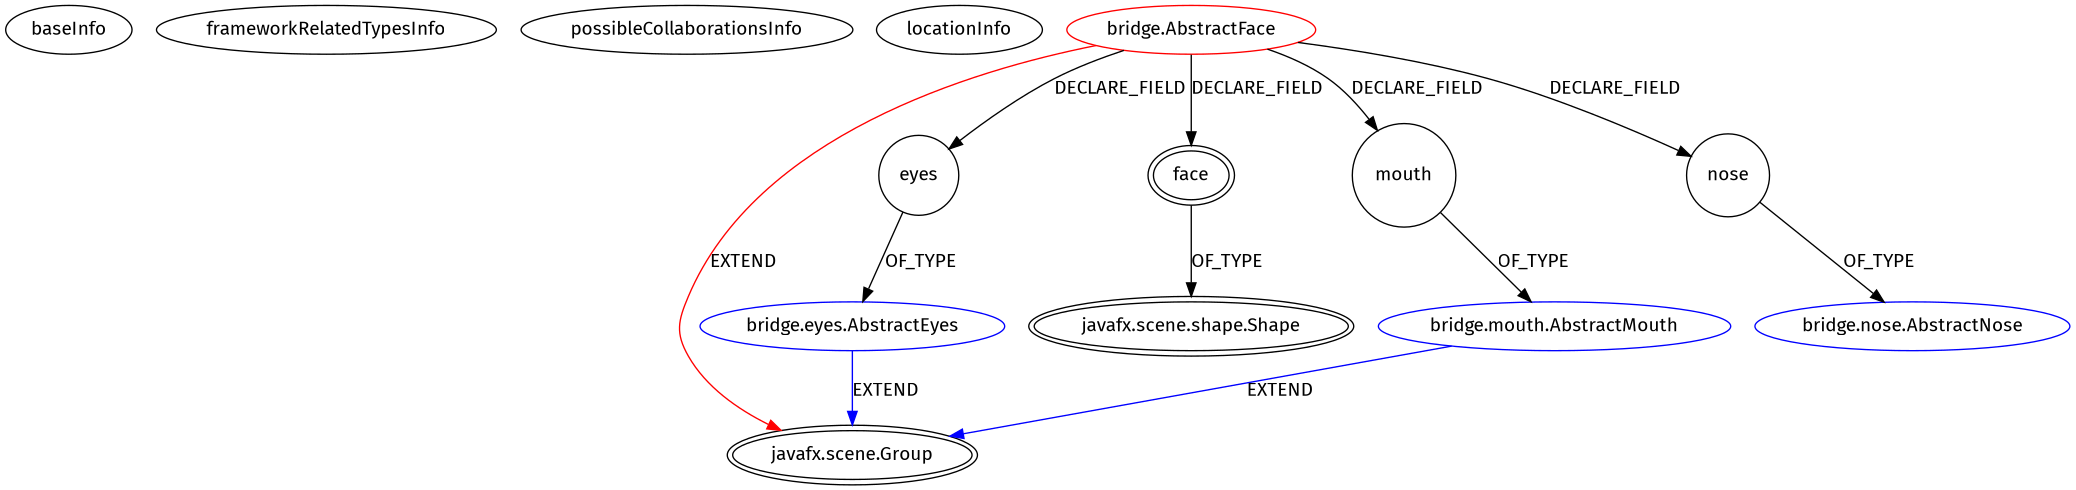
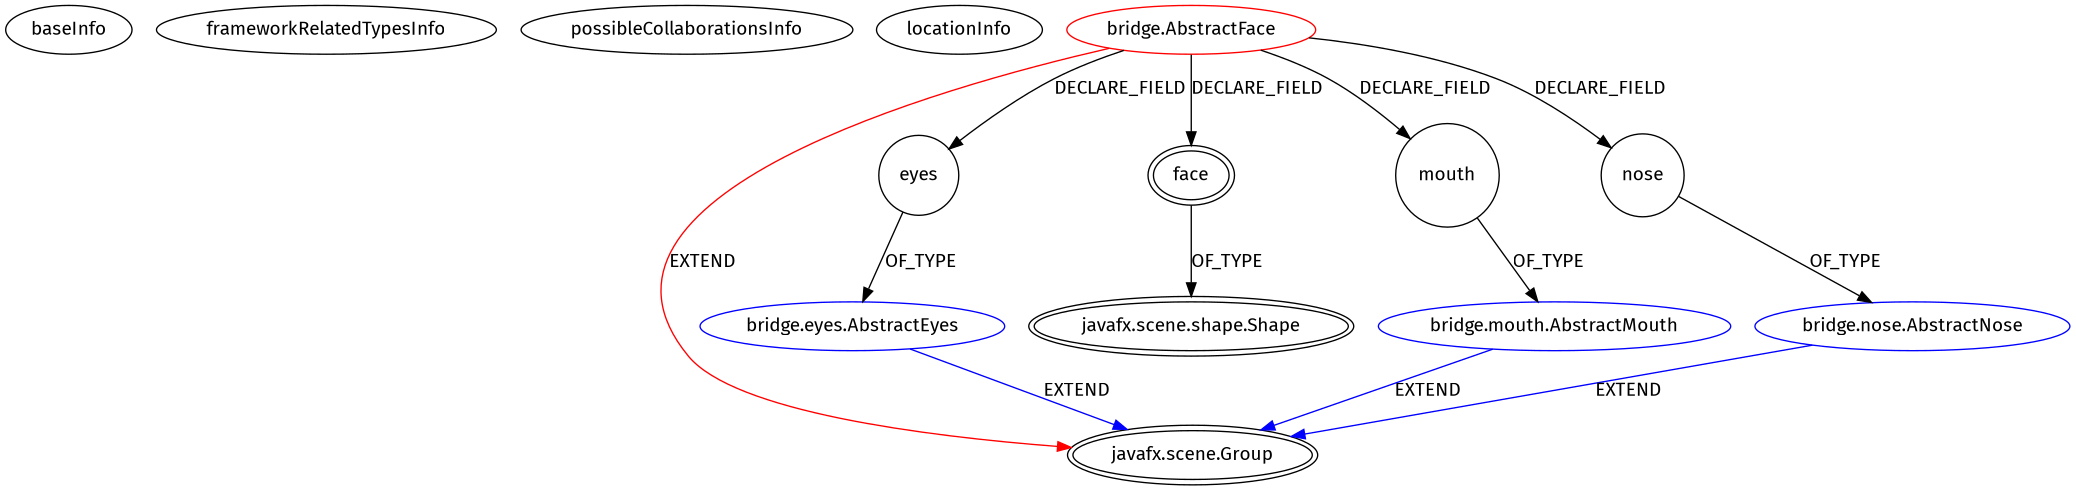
none -> (1559, 390)
